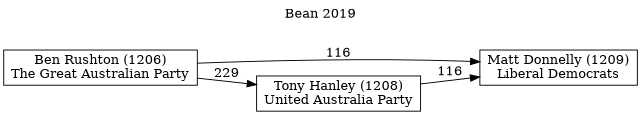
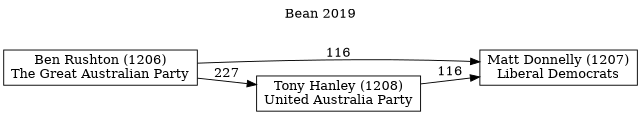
(559, 68) -> (559, 68)
(227, 74) -> (227, 74)
